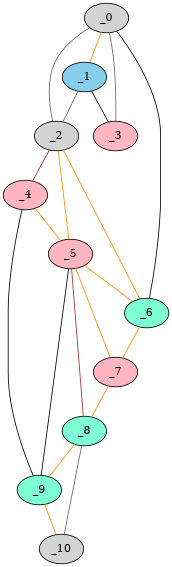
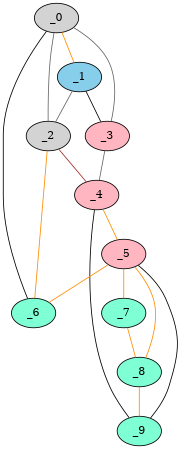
none -> (102, 165)
(64, 195) -> none
(77, 342) -> (155, 310)
(131, 343) -> none
(116, 372) -> (124, 313)
(61, 549) -> none
